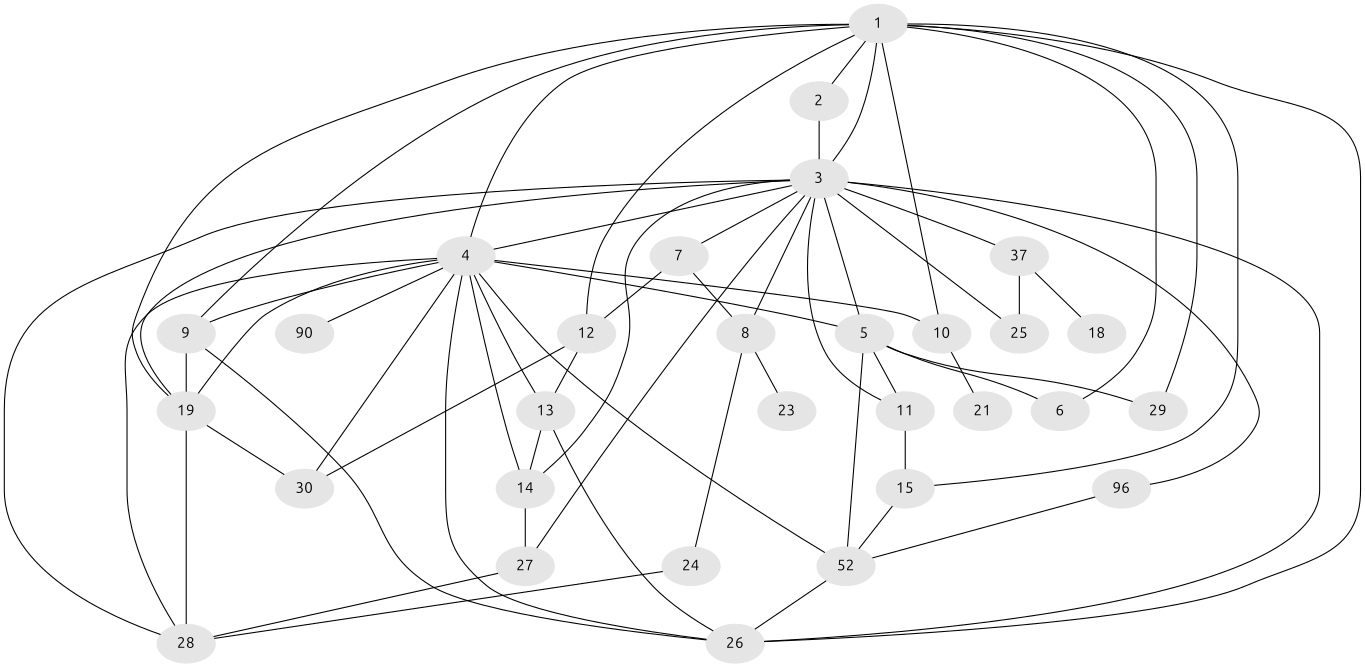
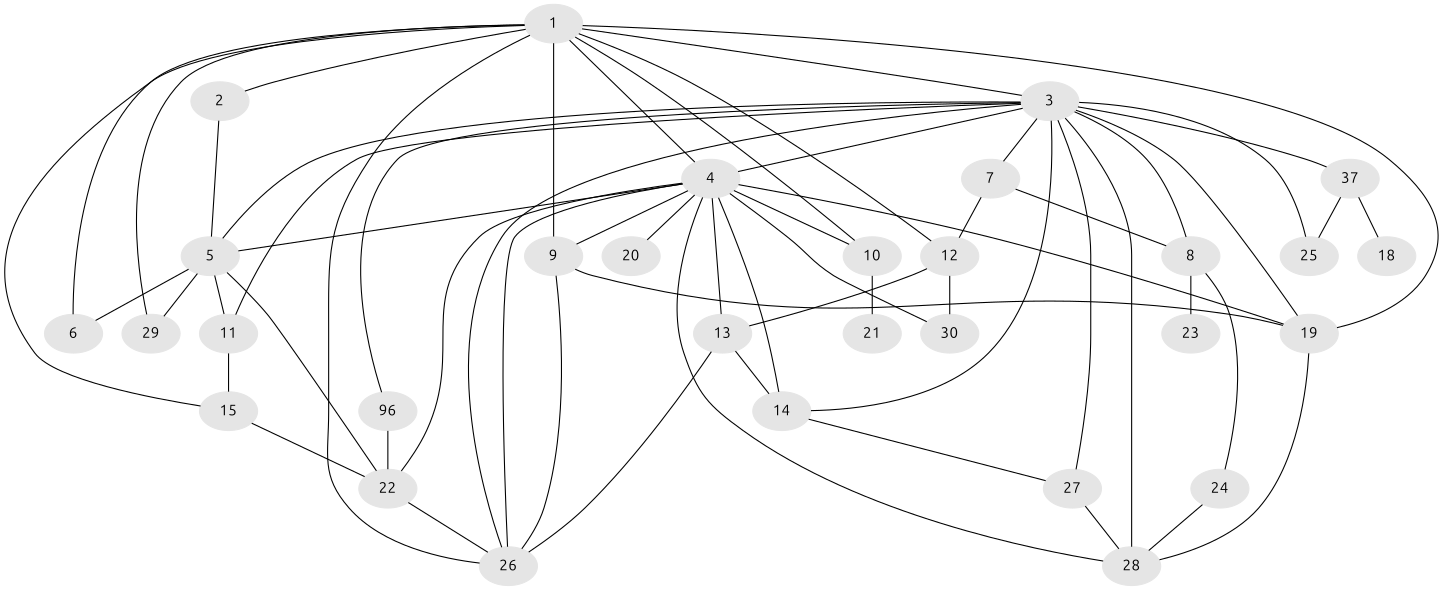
(819, 140) -> (215, 179)
(305, 334) -> (631, 256)
(246, 450) -> none
(846, 566) -> (388, 489)
